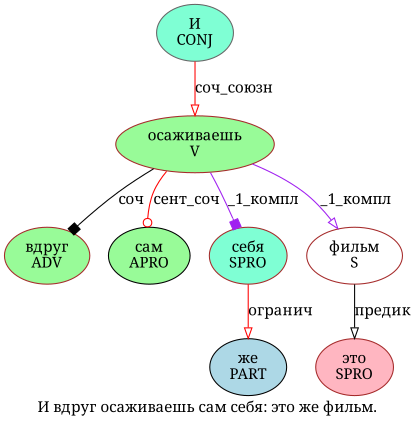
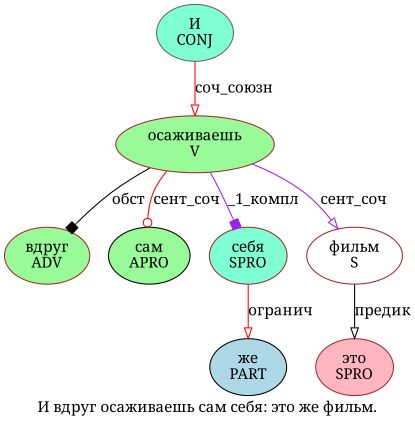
(132, 200) -> (129, 200)
(356, 200) -> (354, 200)
